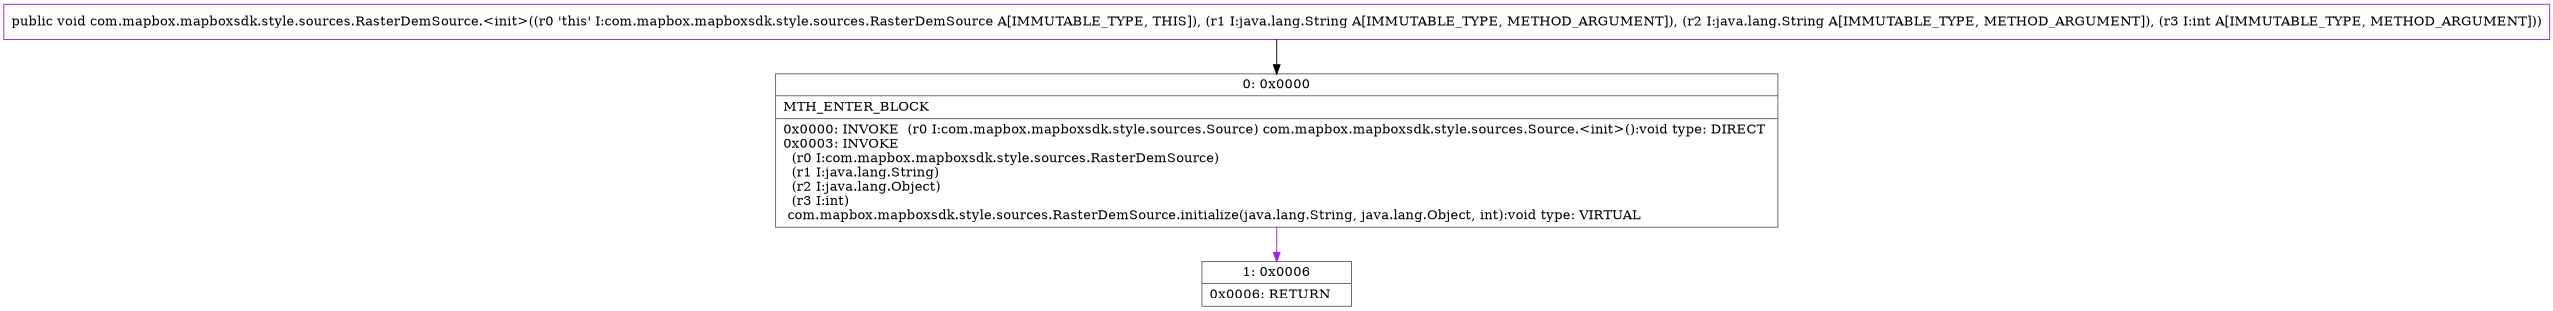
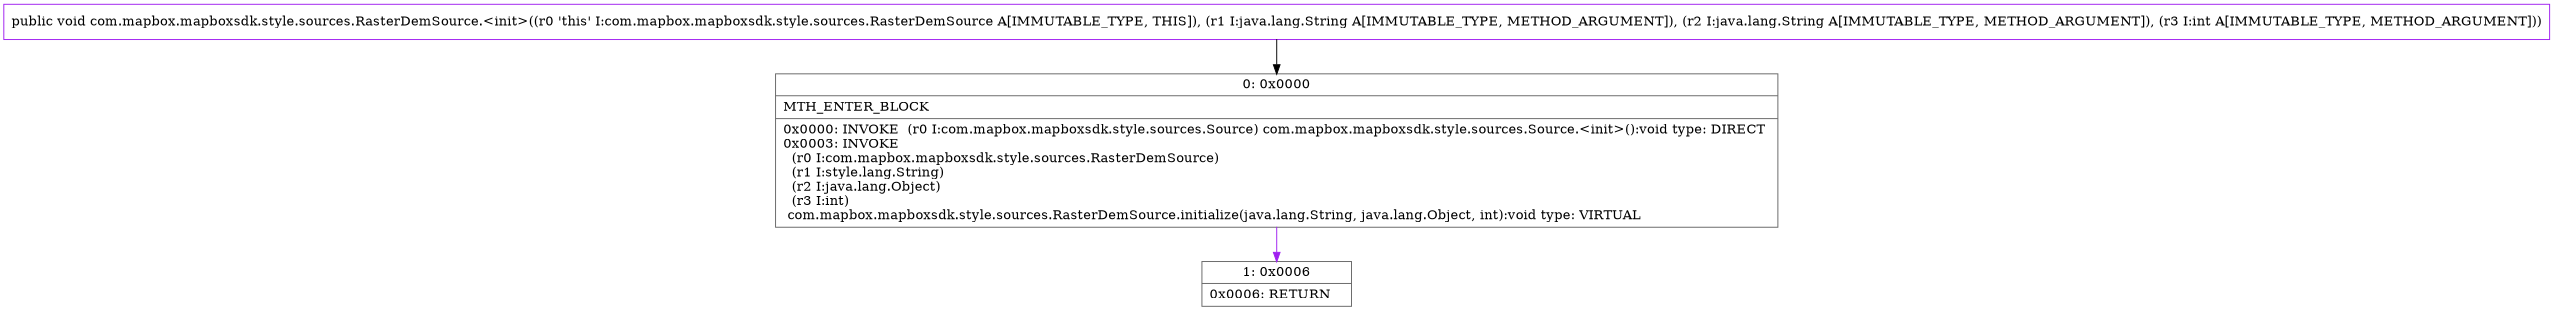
(861, 172) -> (864, 172)
